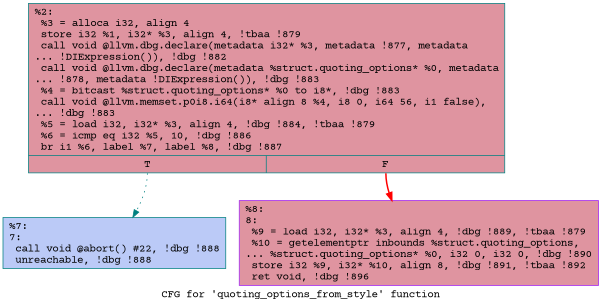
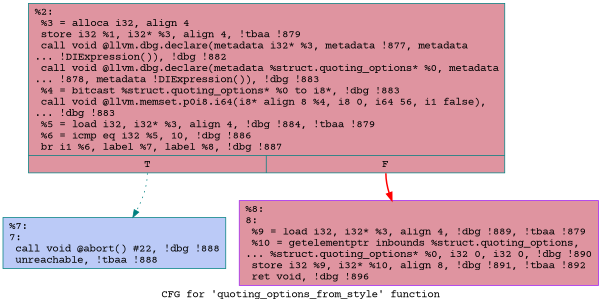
(80, 260) -> (84, 260)
